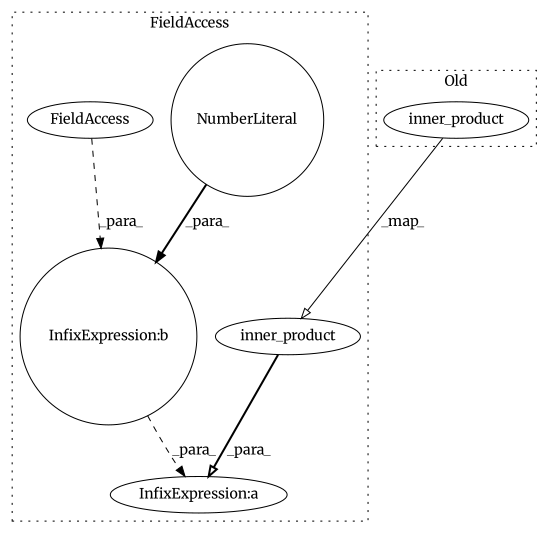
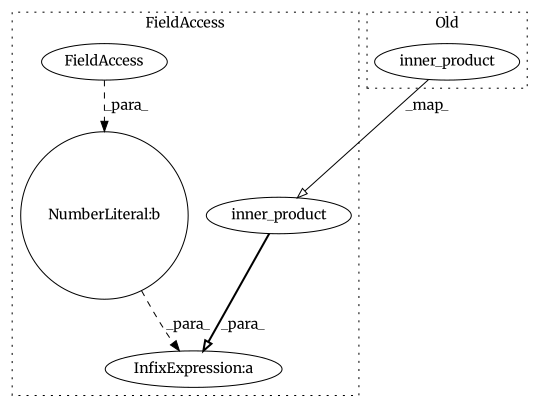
(247, 120) -> none
(108, 336) -> (104, 216)
